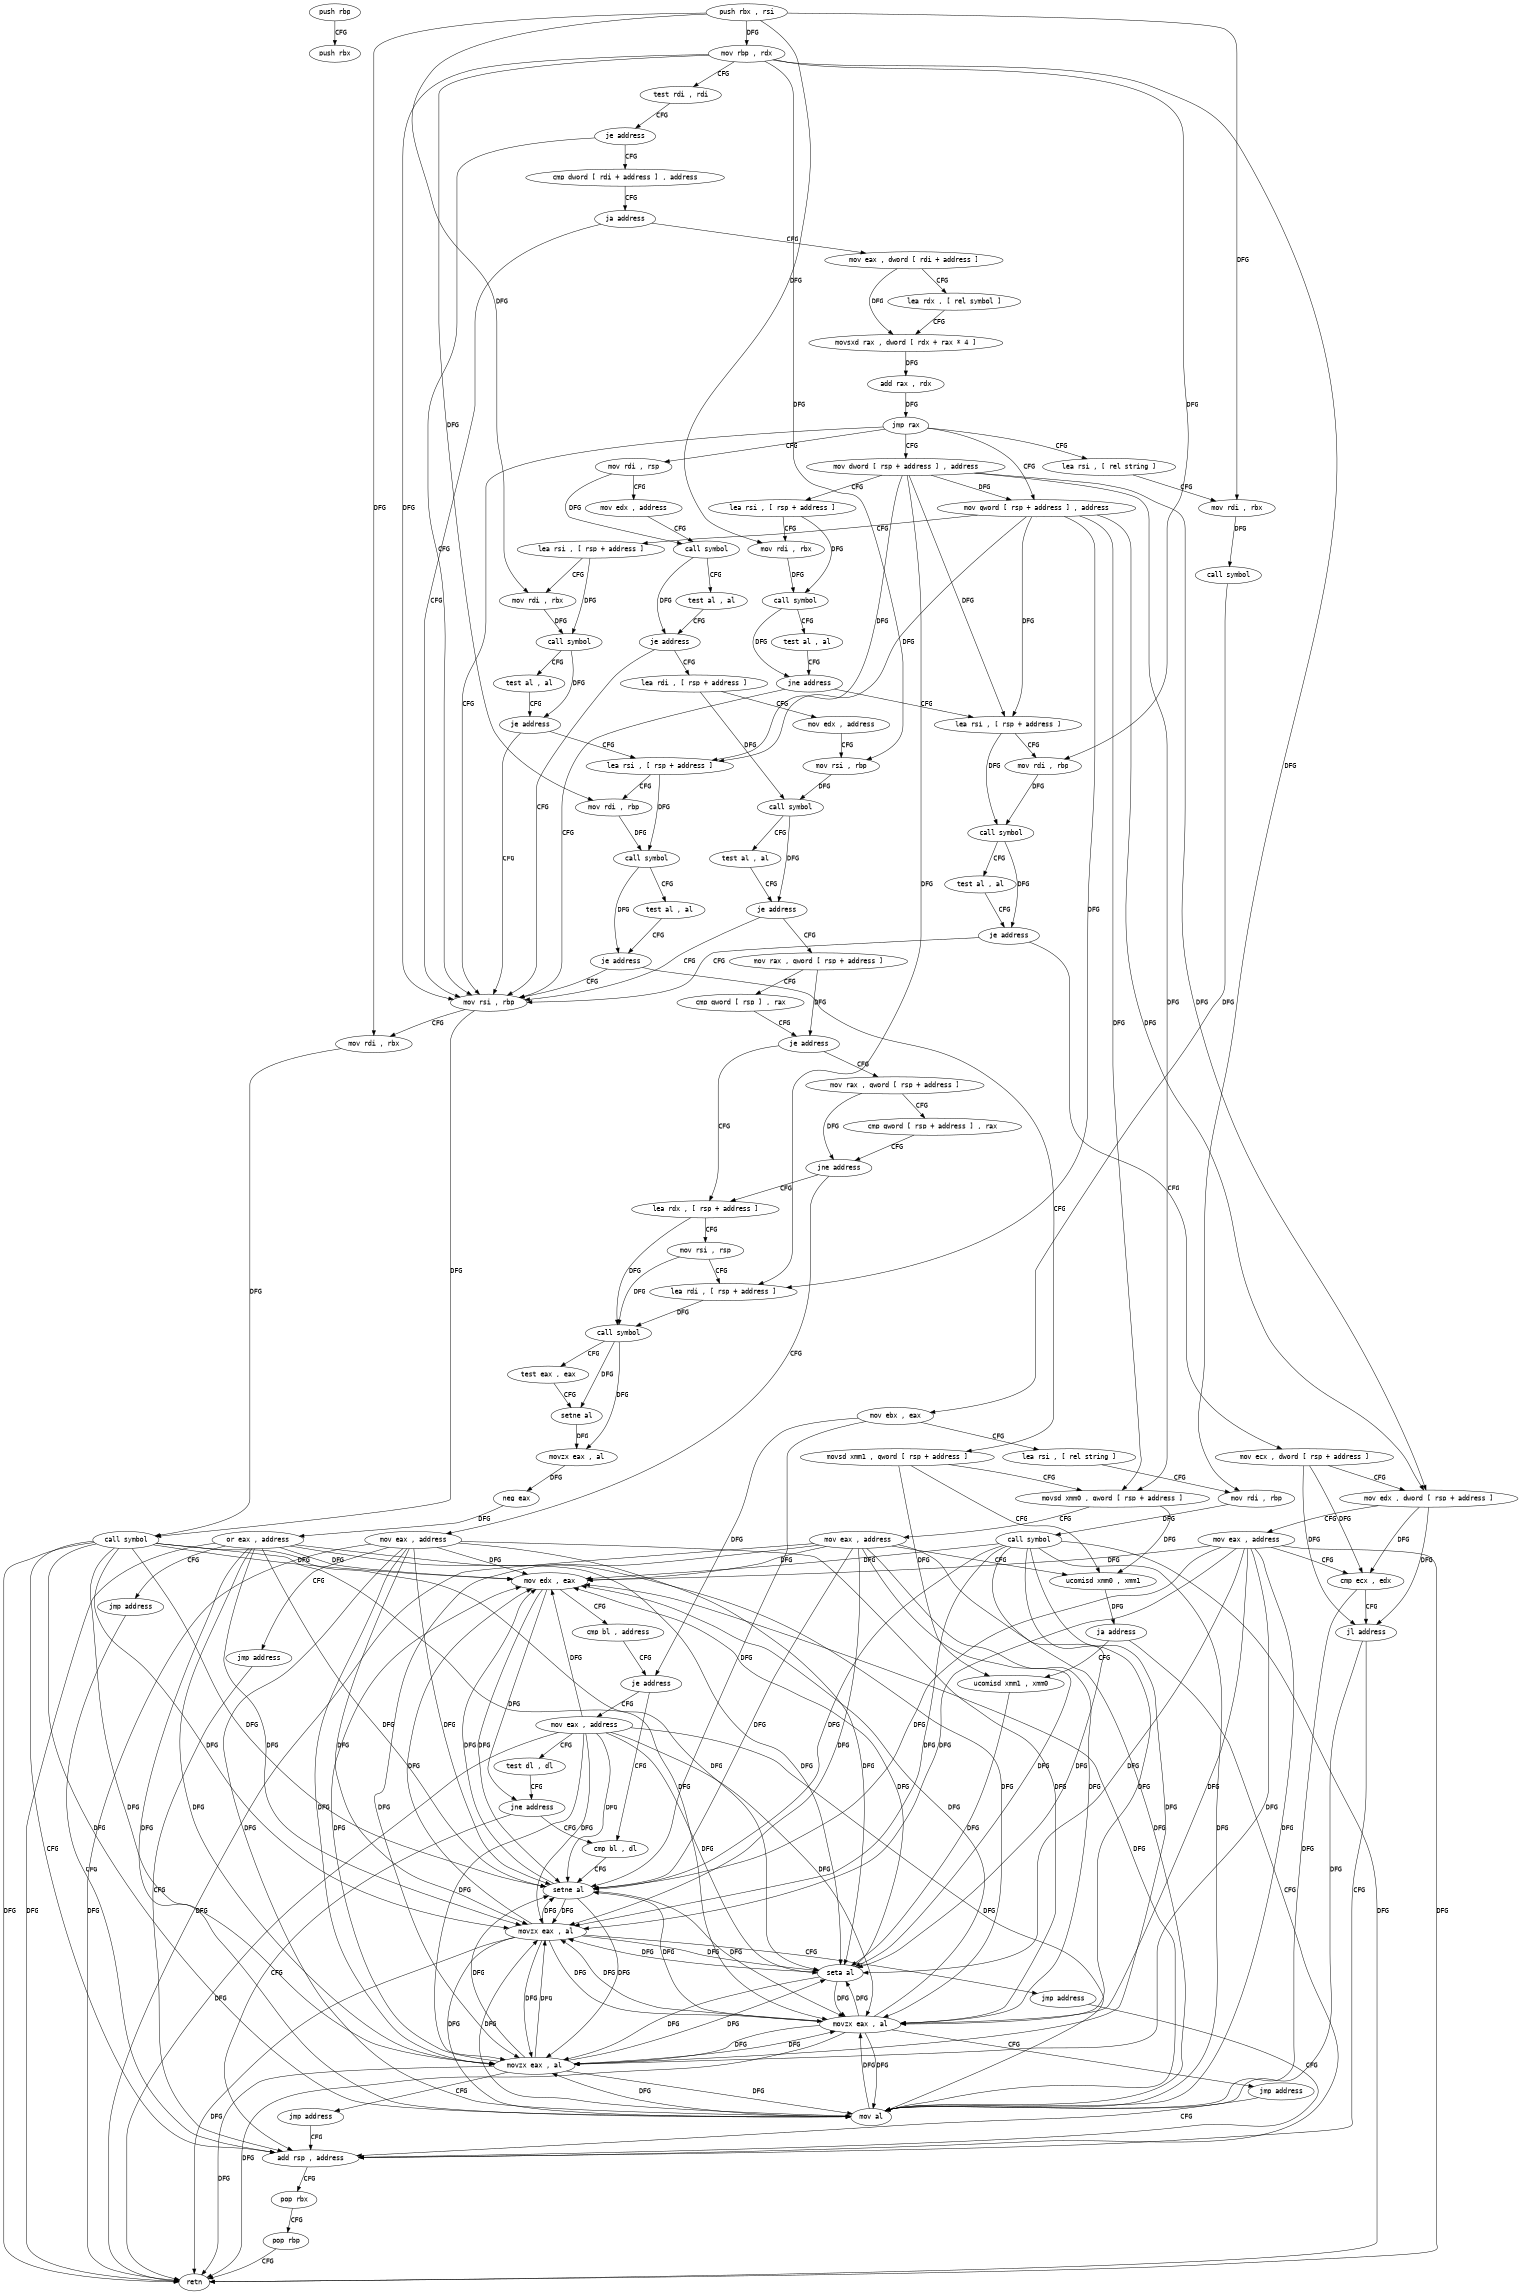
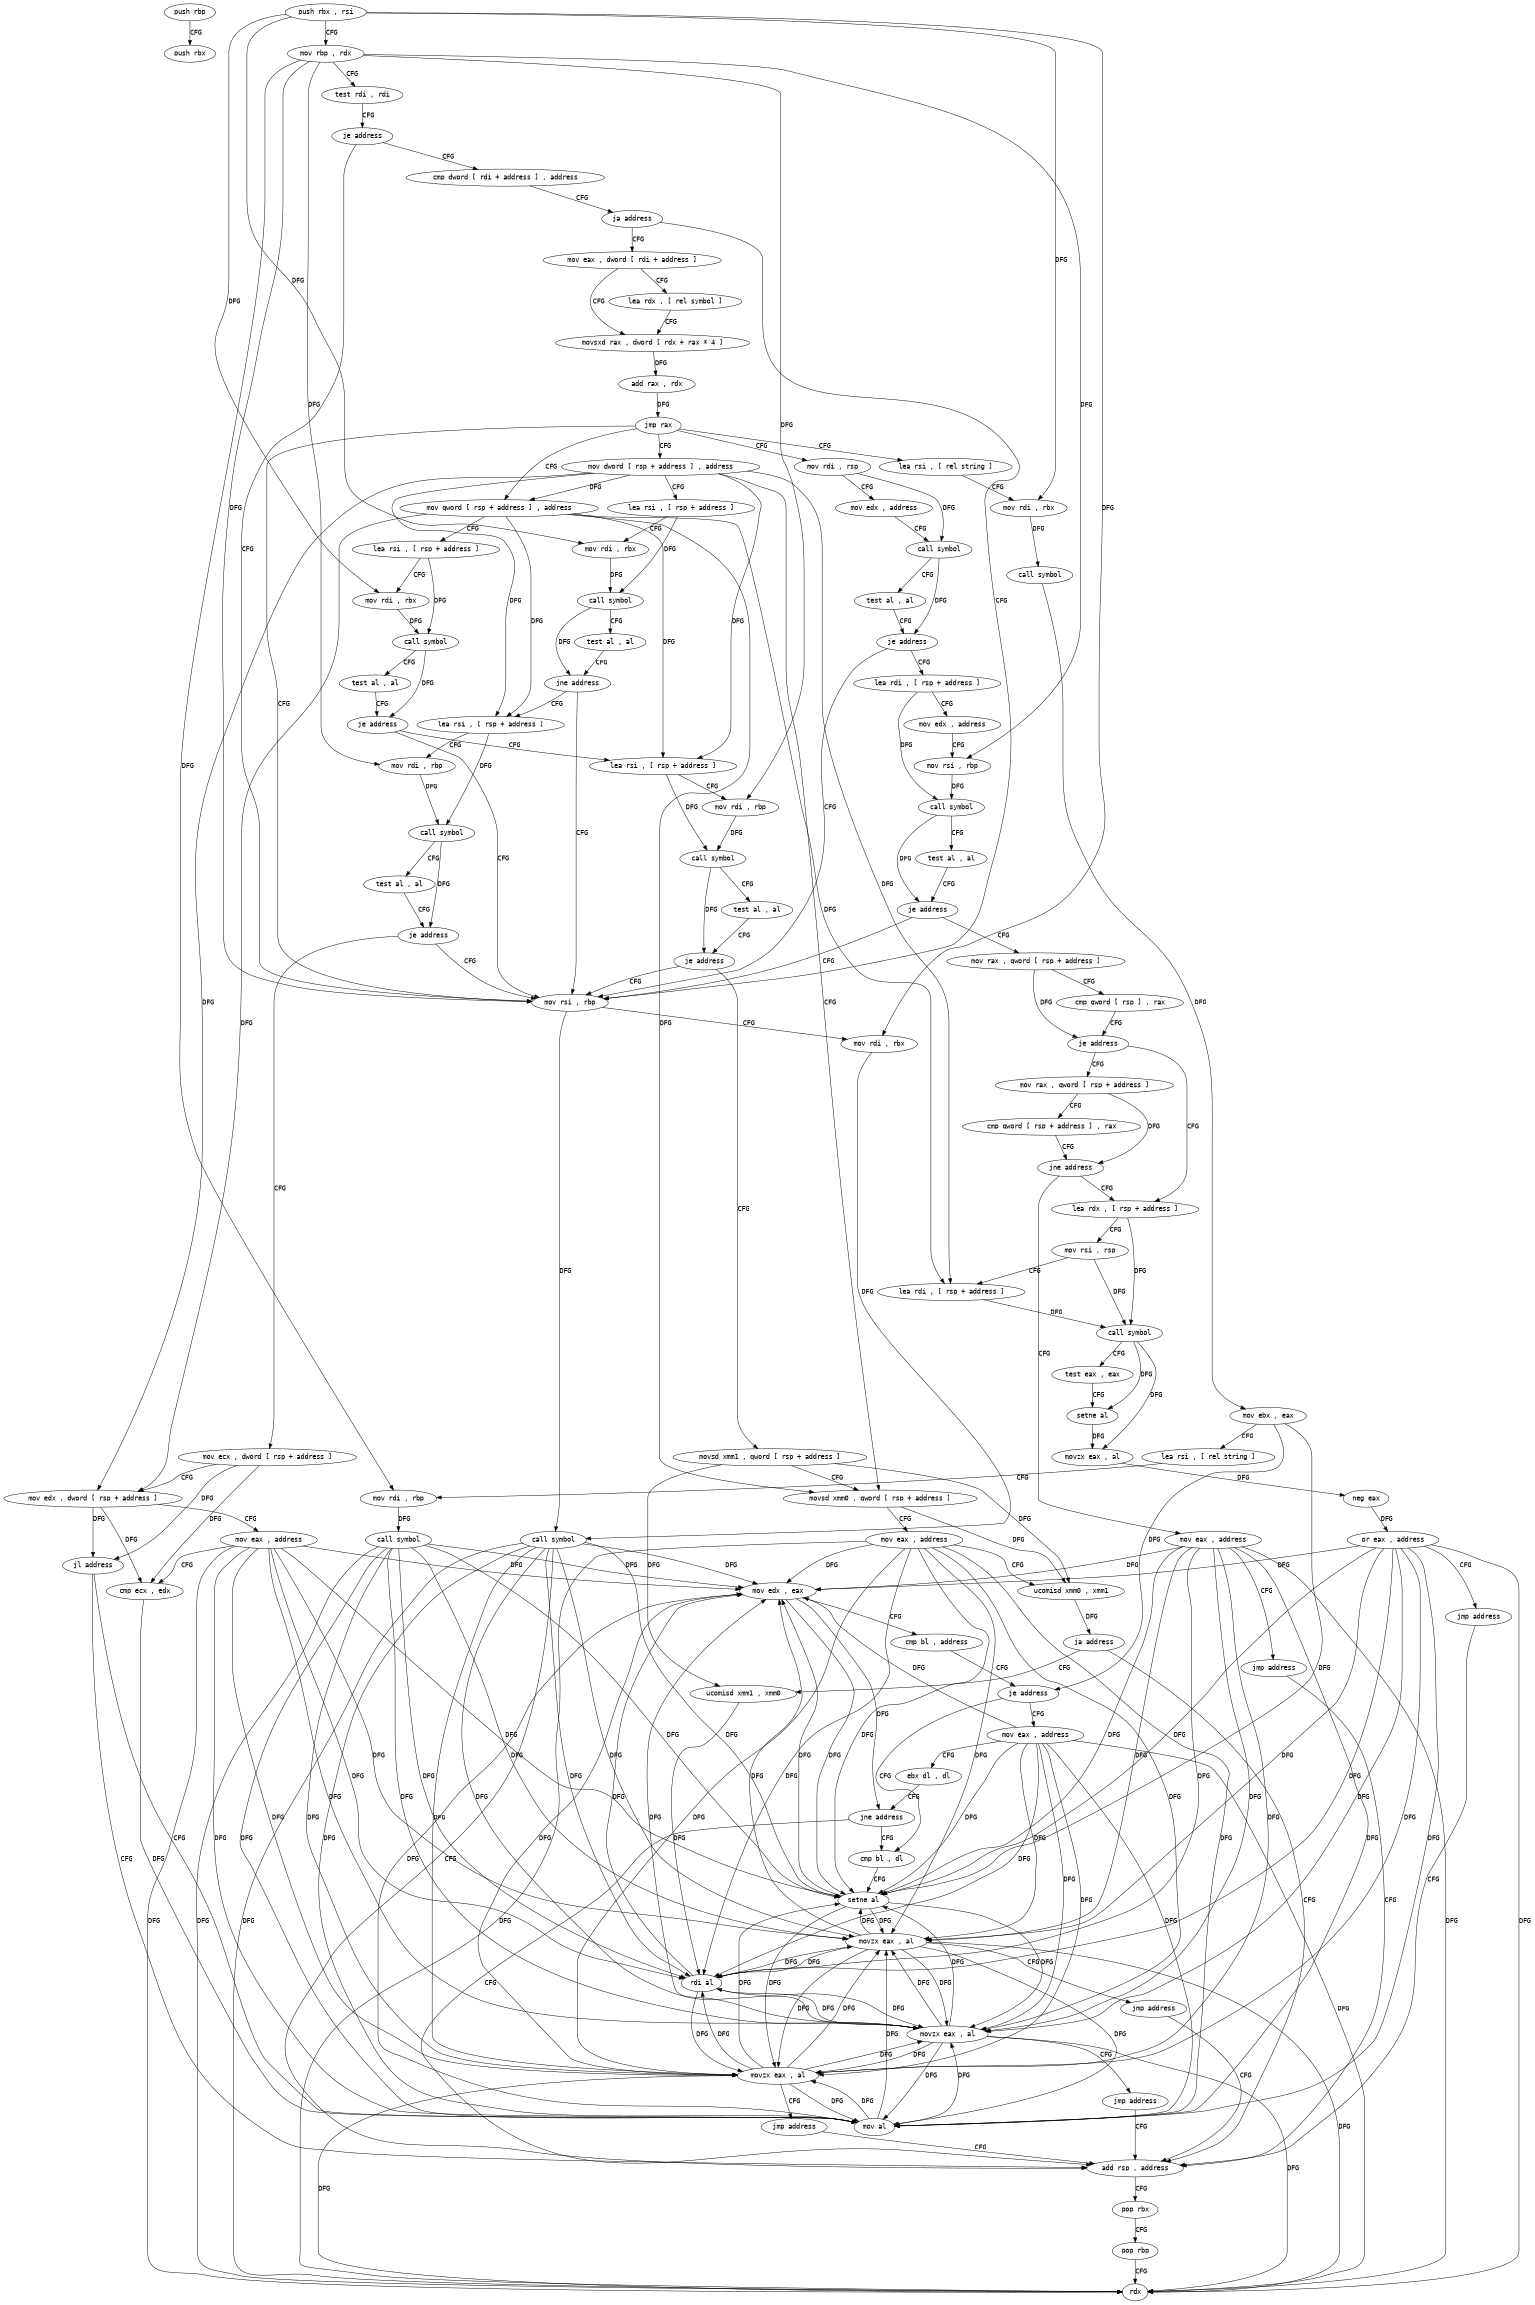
(753, 33) -> (332, 33)
(878, 302) -> (599, 302)
(1173, 1003) -> (830, 1003)
(1021, 1519) -> (1025, 1519)
(1366, 1604) -> none
(530, 1767) -> (929, 1777)
(1336, 1870) -> (179, 1838)
(840, 1973) -> (701, 1983)
(194, 2282) -> (1135, 2292)
